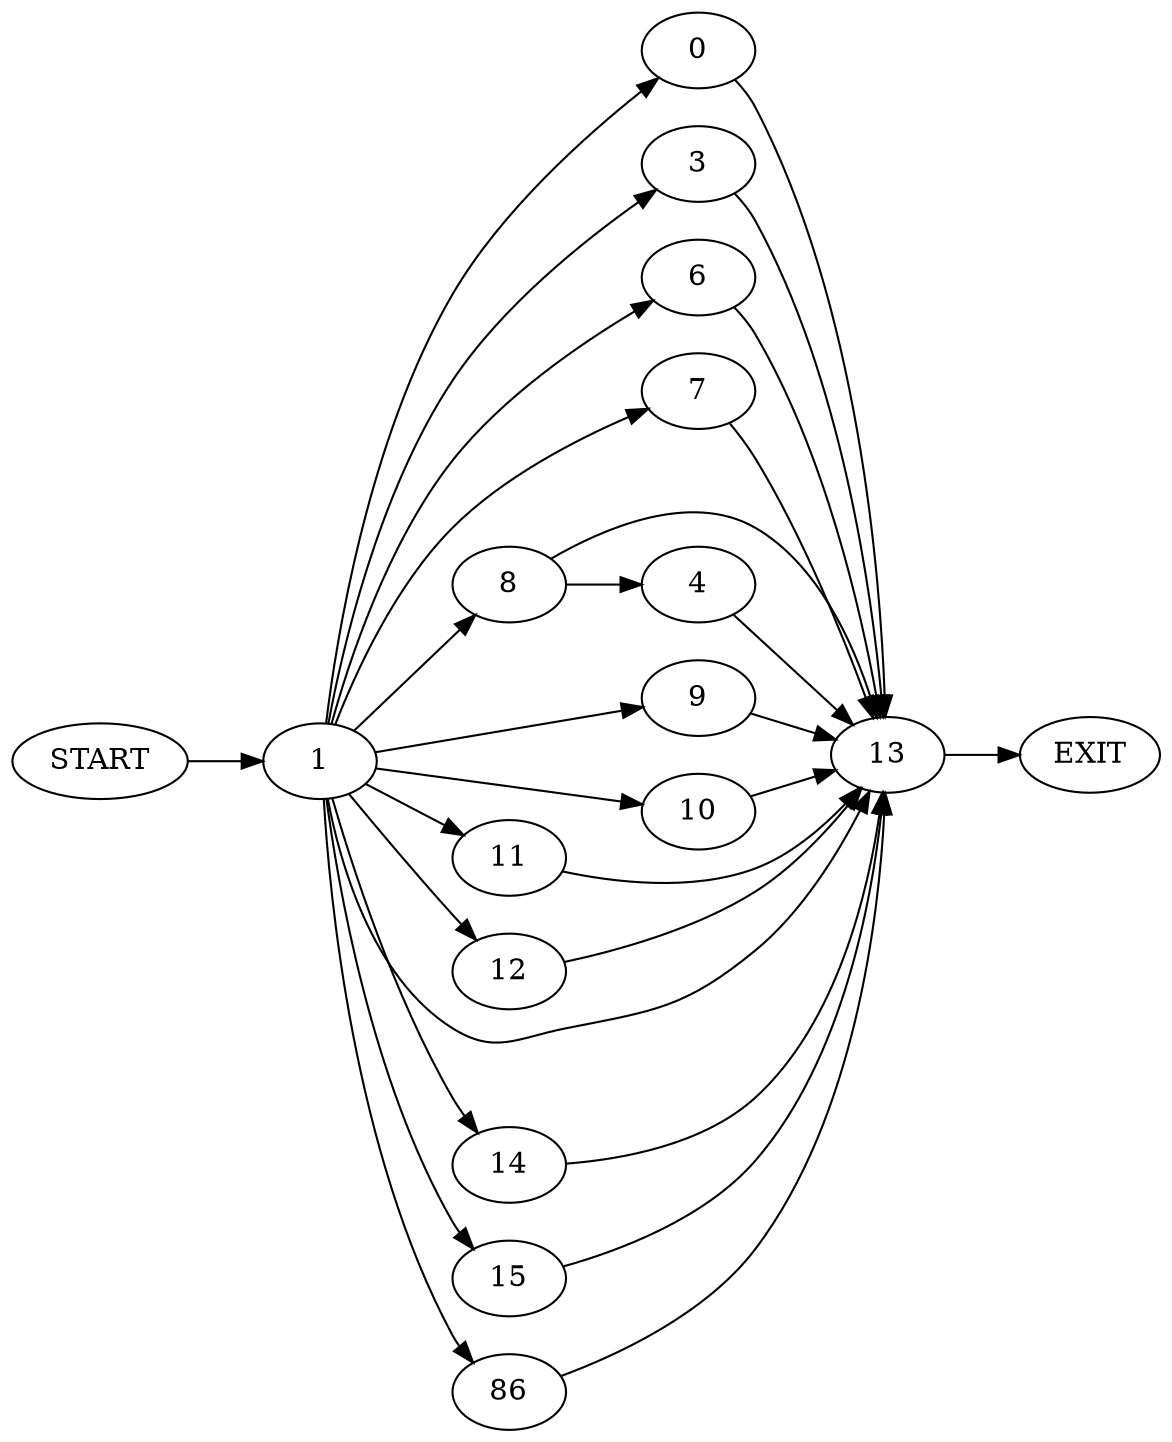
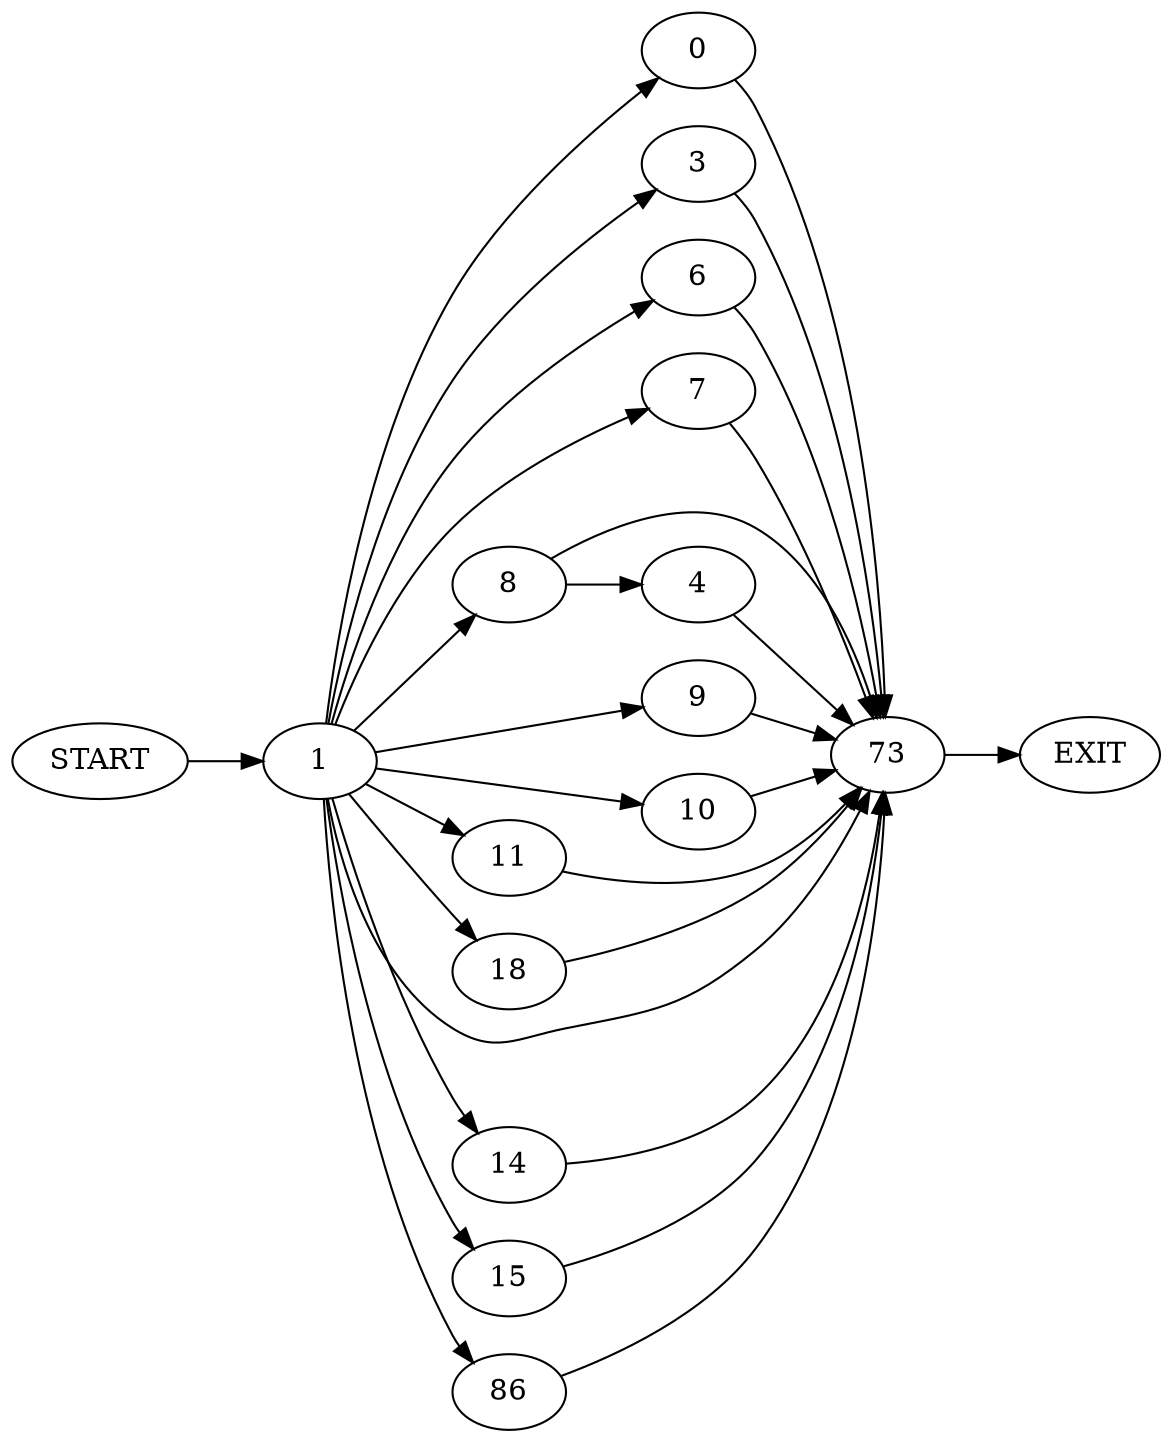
(888, 755) -> (888, 755)
(509, 971) -> (509, 971)
